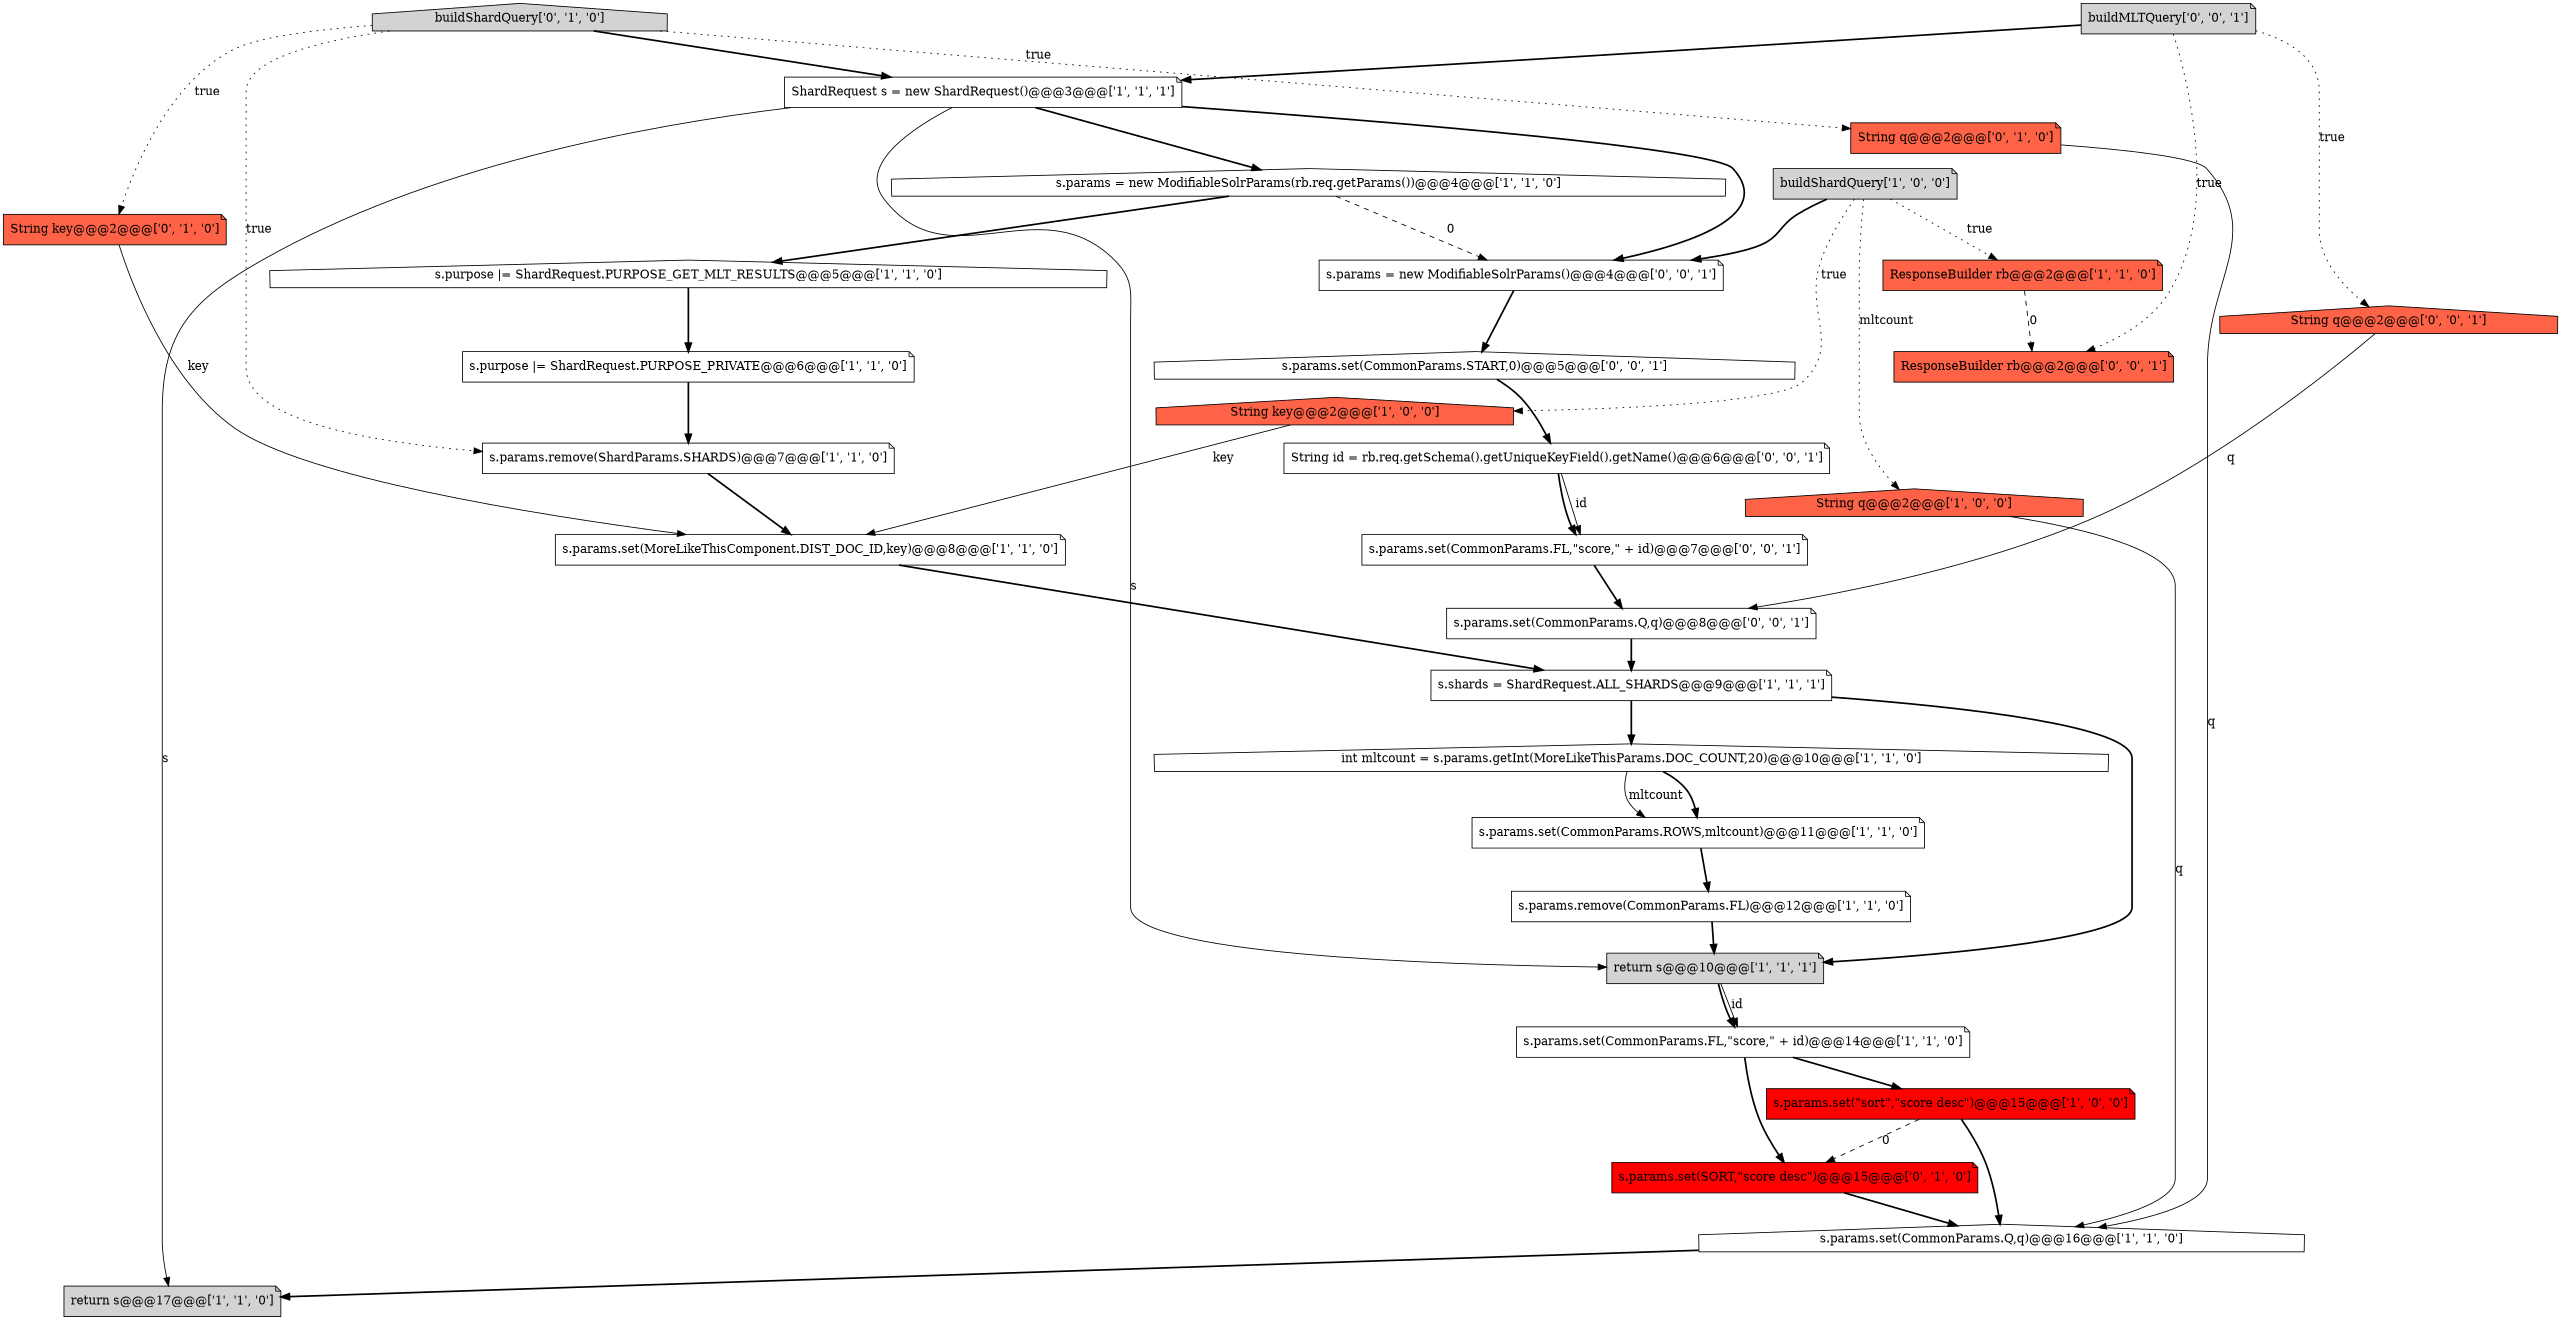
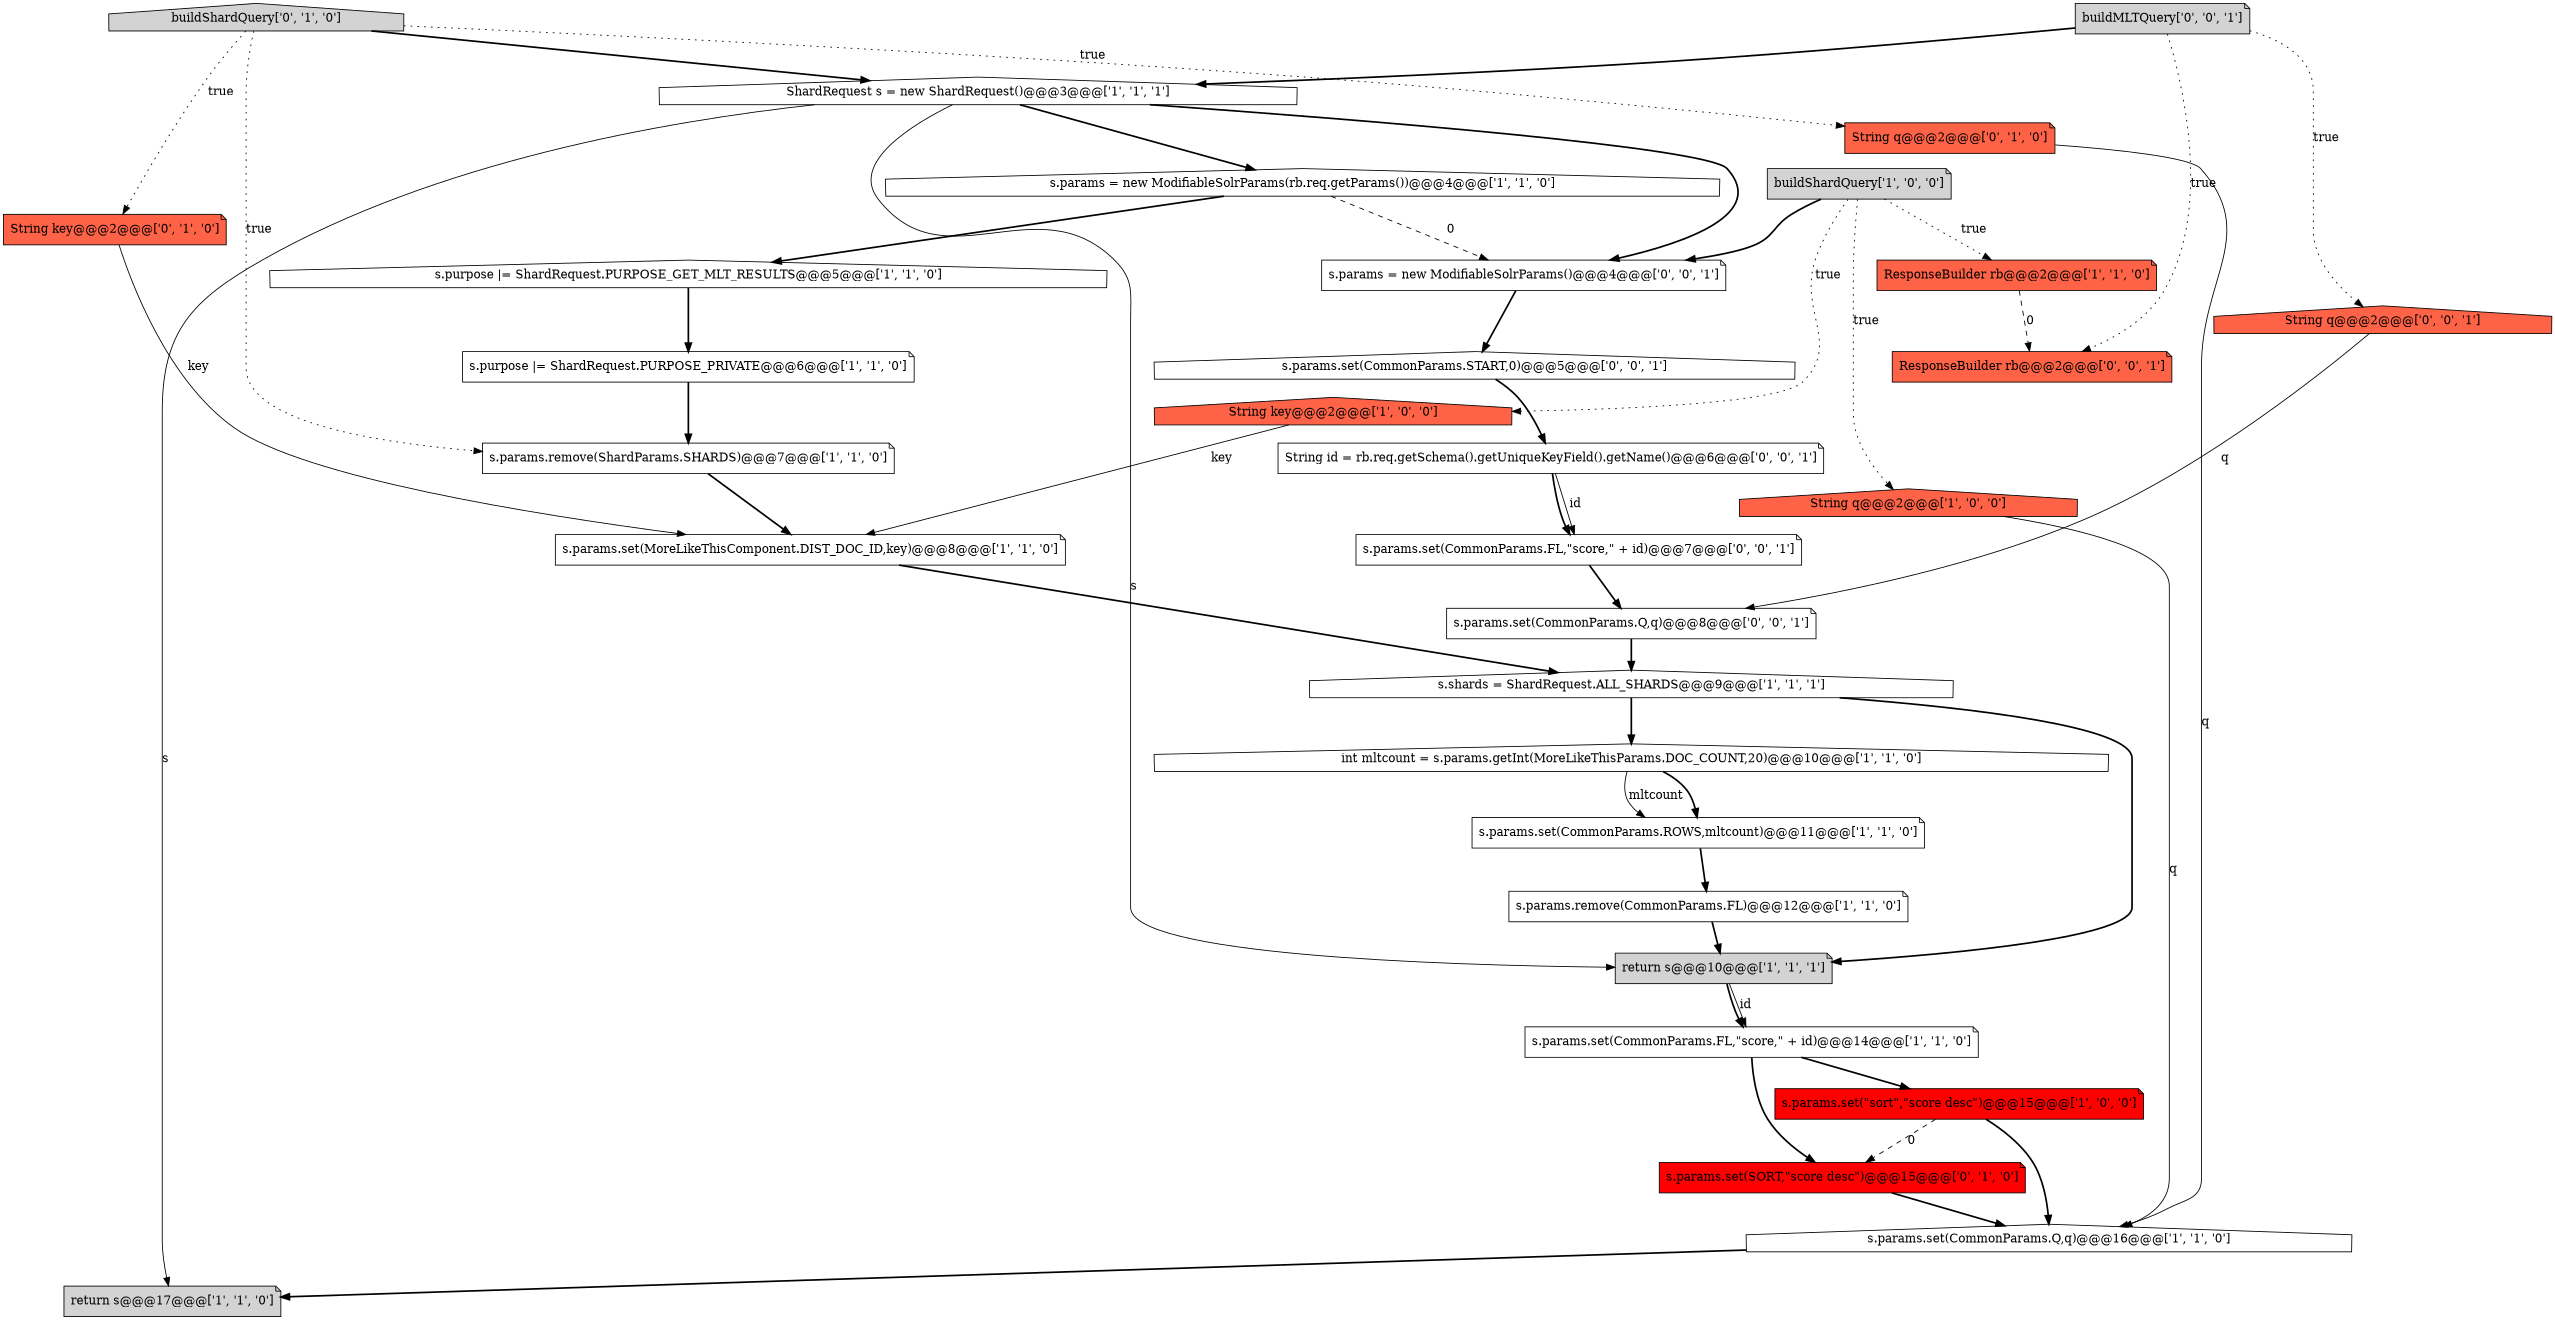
(983, 92) -> (978, 92)
(1886, 321) -> (1866, 321)
(1631, 685) -> (1631, 685)
